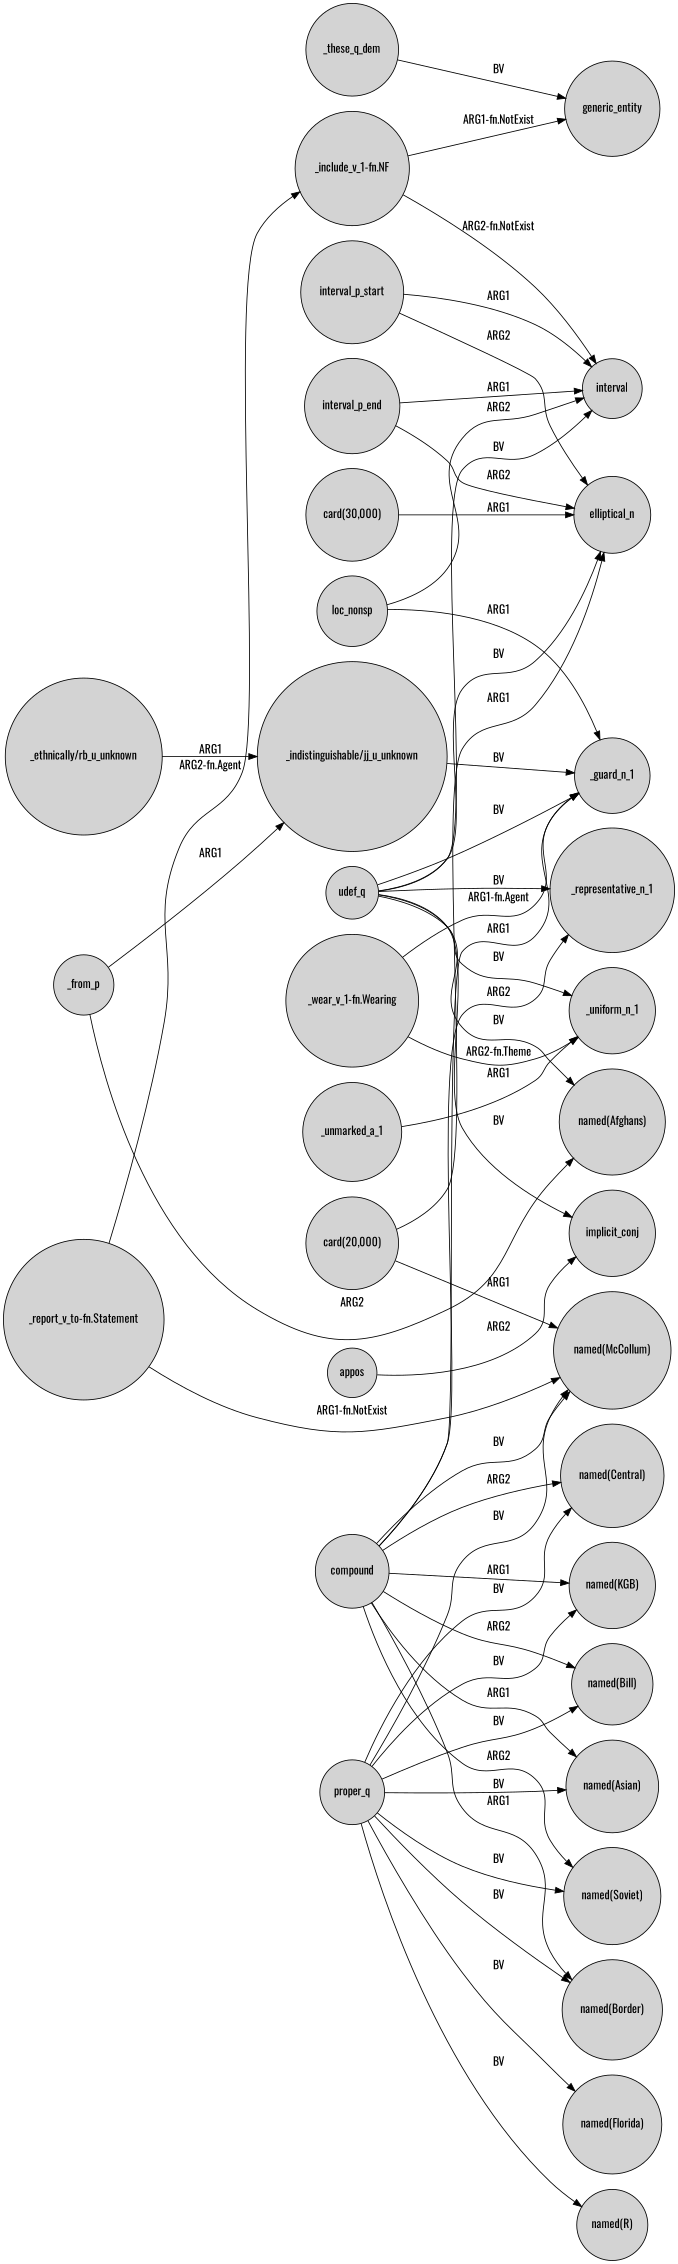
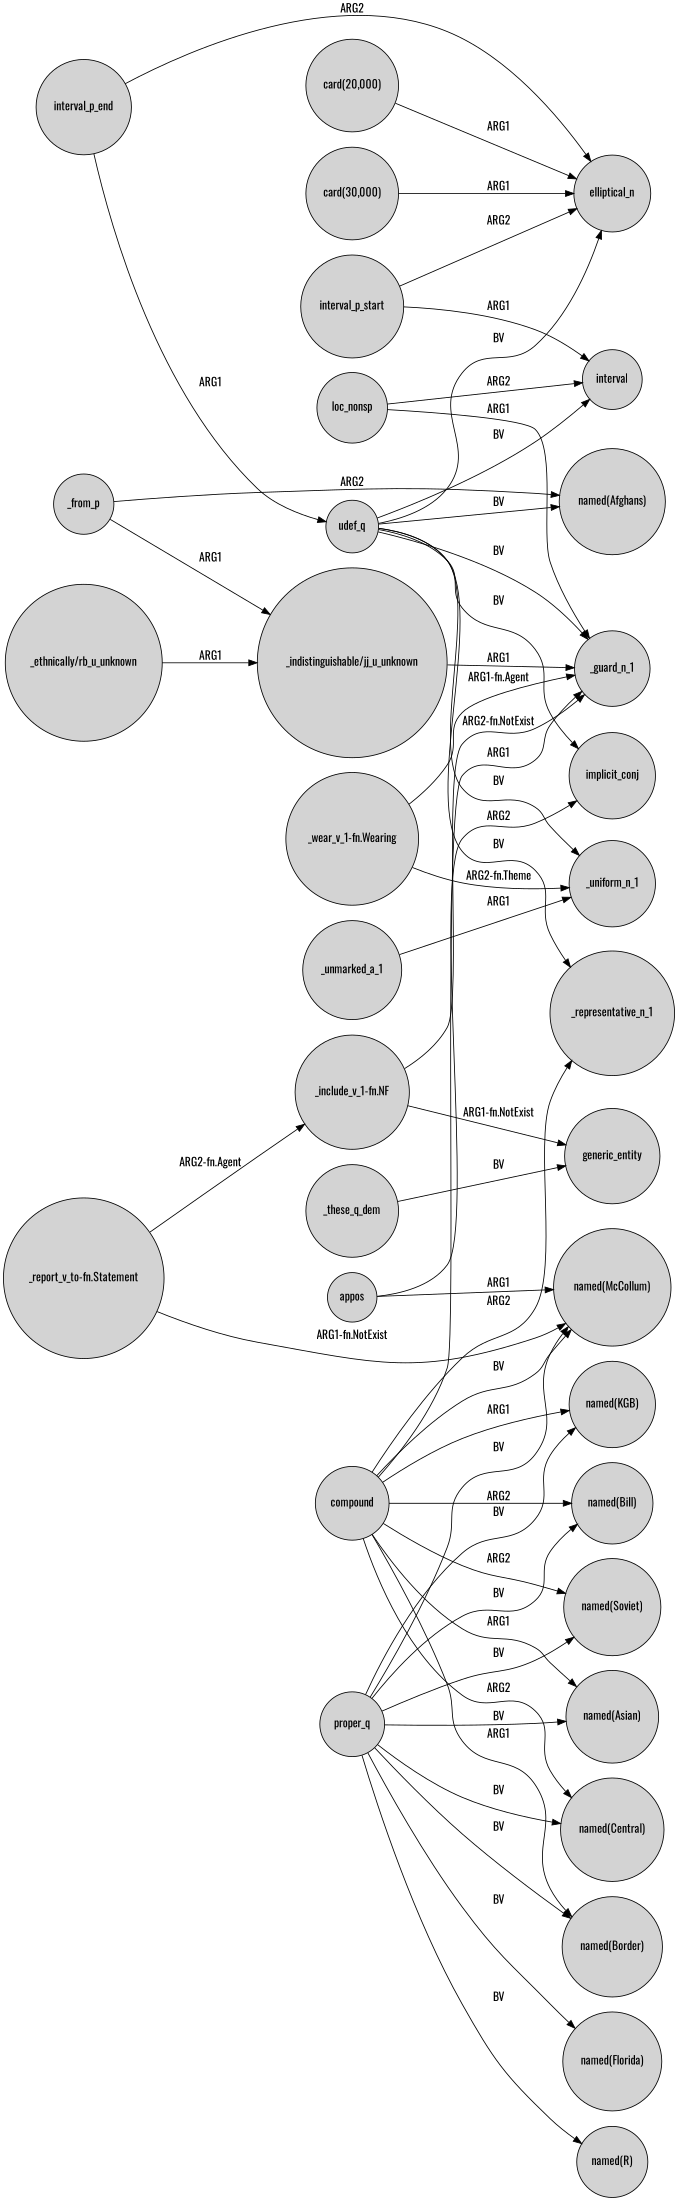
(508, 264) -> (454, 792)
(487, 397) -> (168, 364)
(499, 759) -> (499, 659)
(465, 1290) -> (461, 1293)
